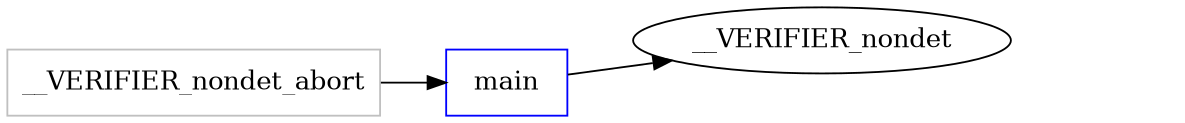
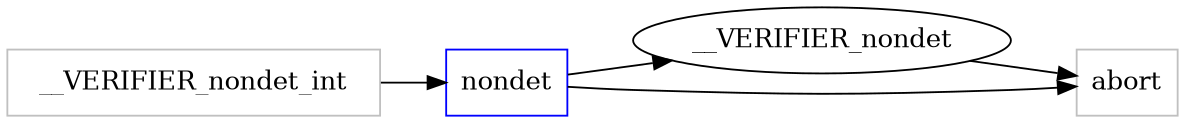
(194, 83) -> (194, 83)
(507, 83) -> (507, 83)
none -> (1127, 83)
